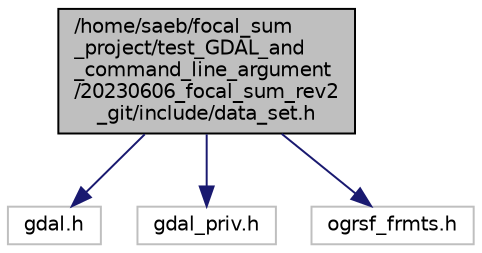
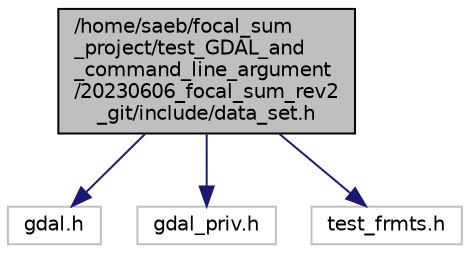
(393, 225) -> (387, 225)
